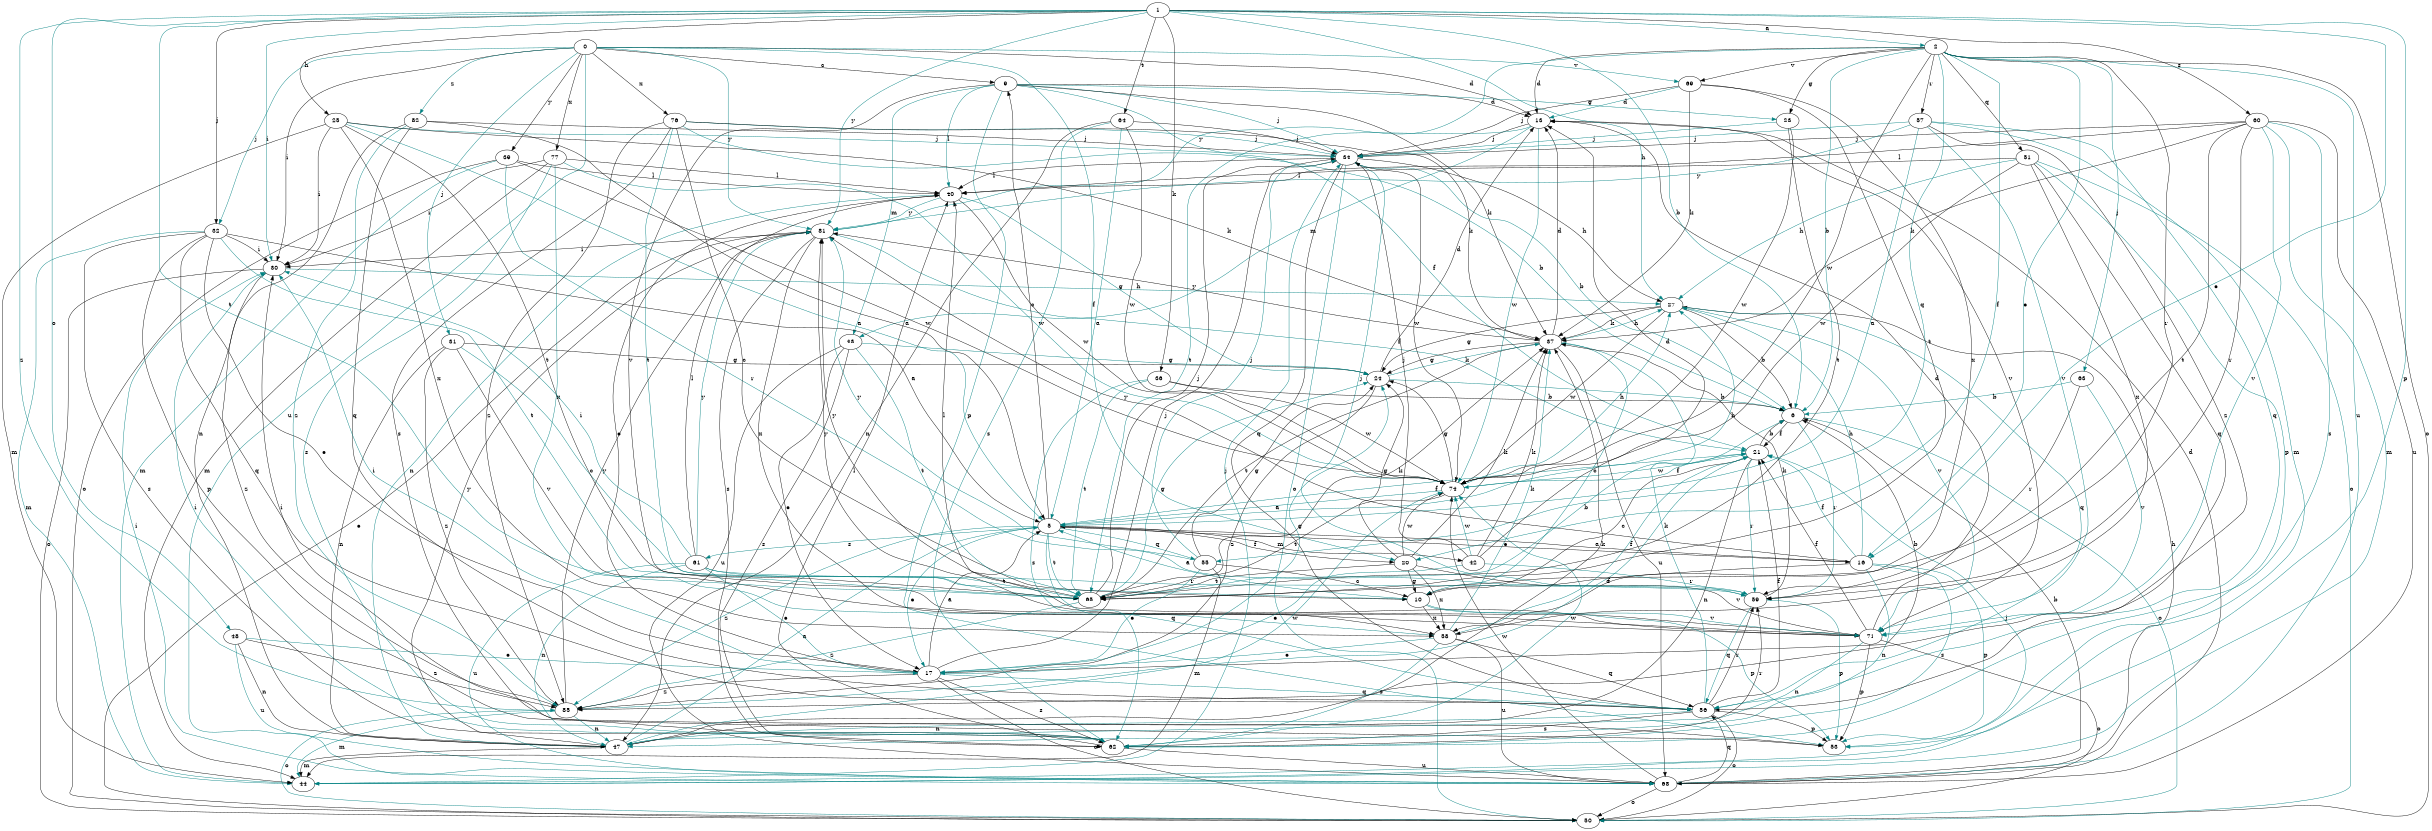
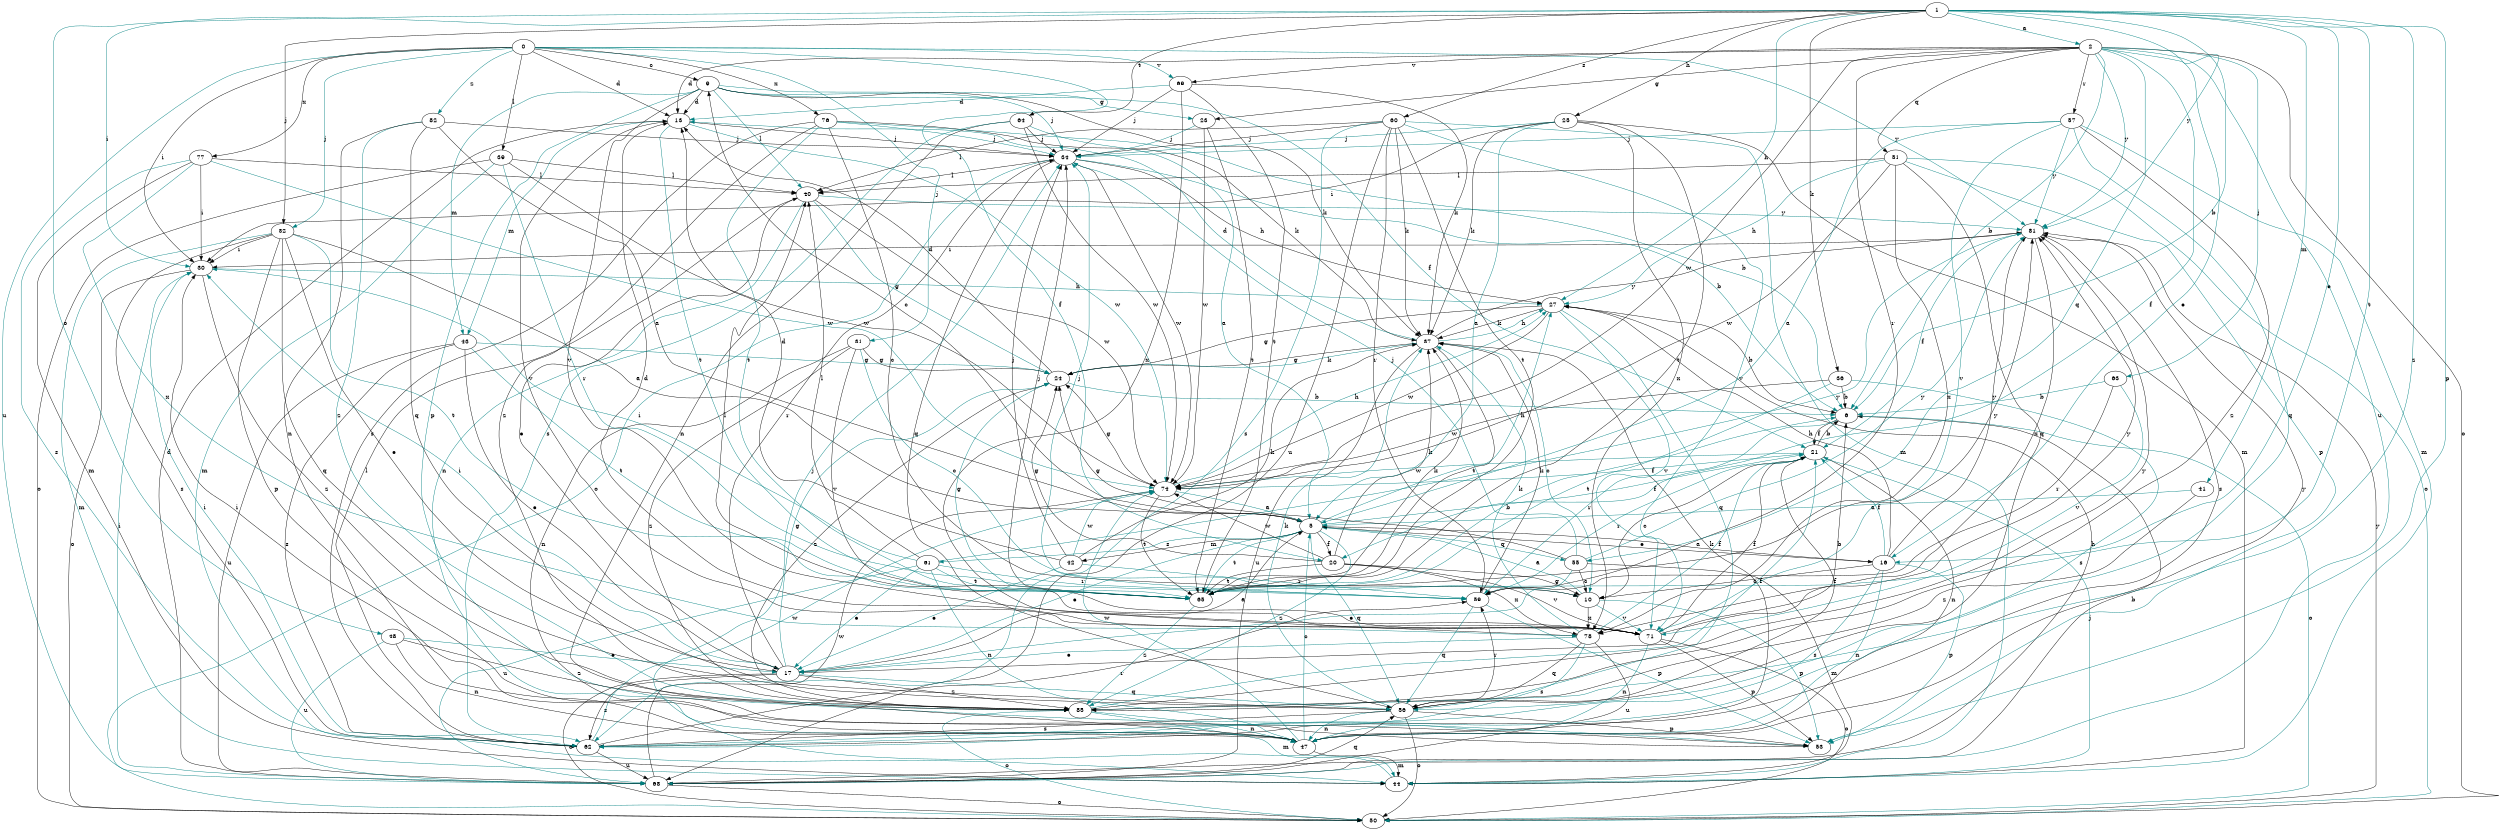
(550, 102) -> (514, 102)
(1558, 232) -> (1084, 151)
(1833, 400) -> (1762, 409)
(1166, 416) -> (788, 416)
none -> (2202, 489)
(359, 526) -> (2378, 526)
(805, 637) -> (1306, 637)
(1445, 637) -> (1588, 637)
